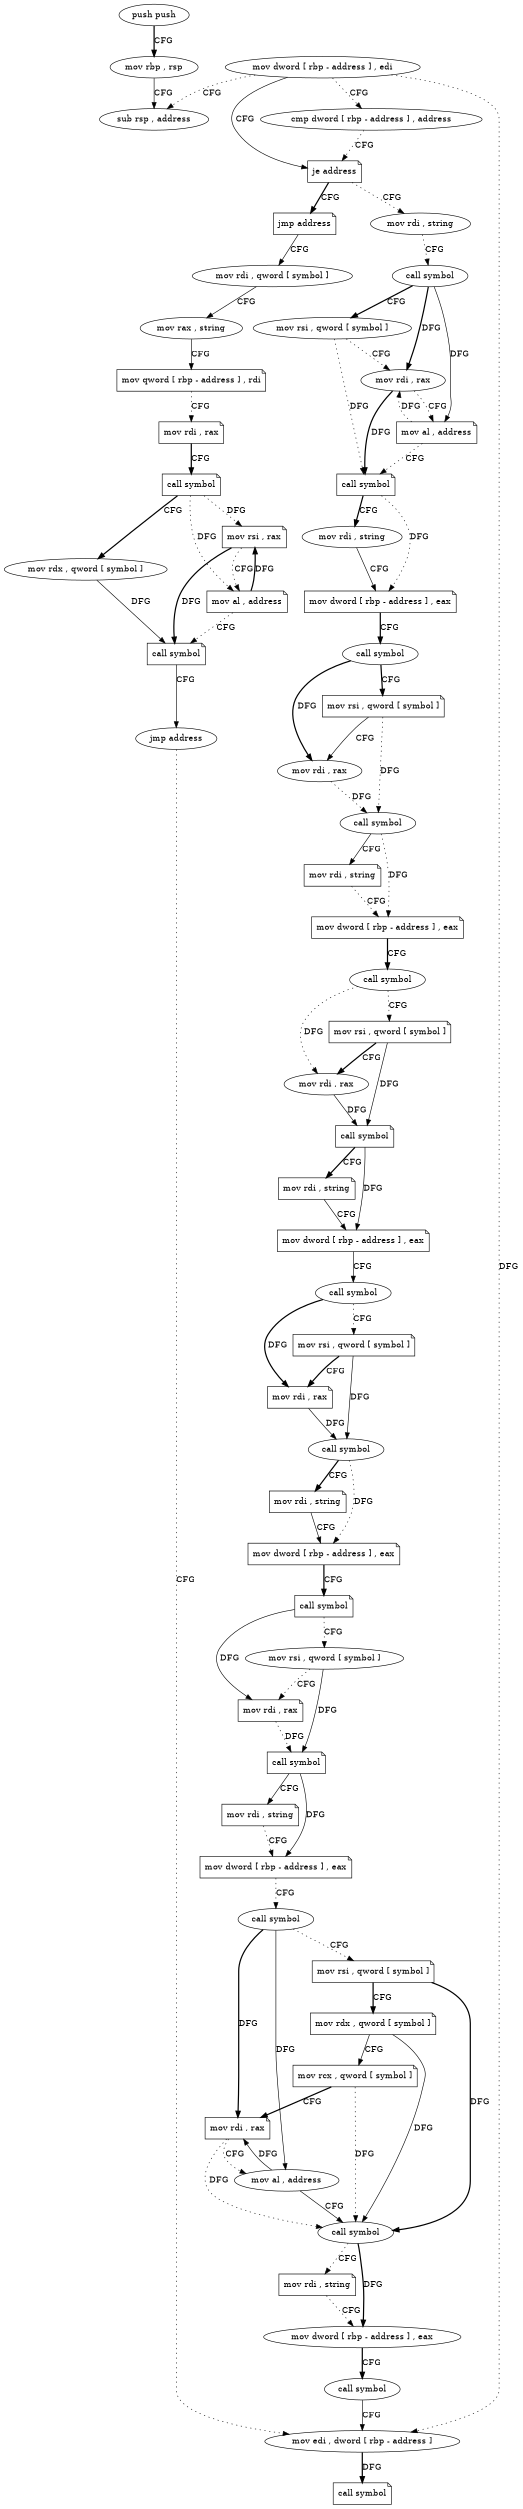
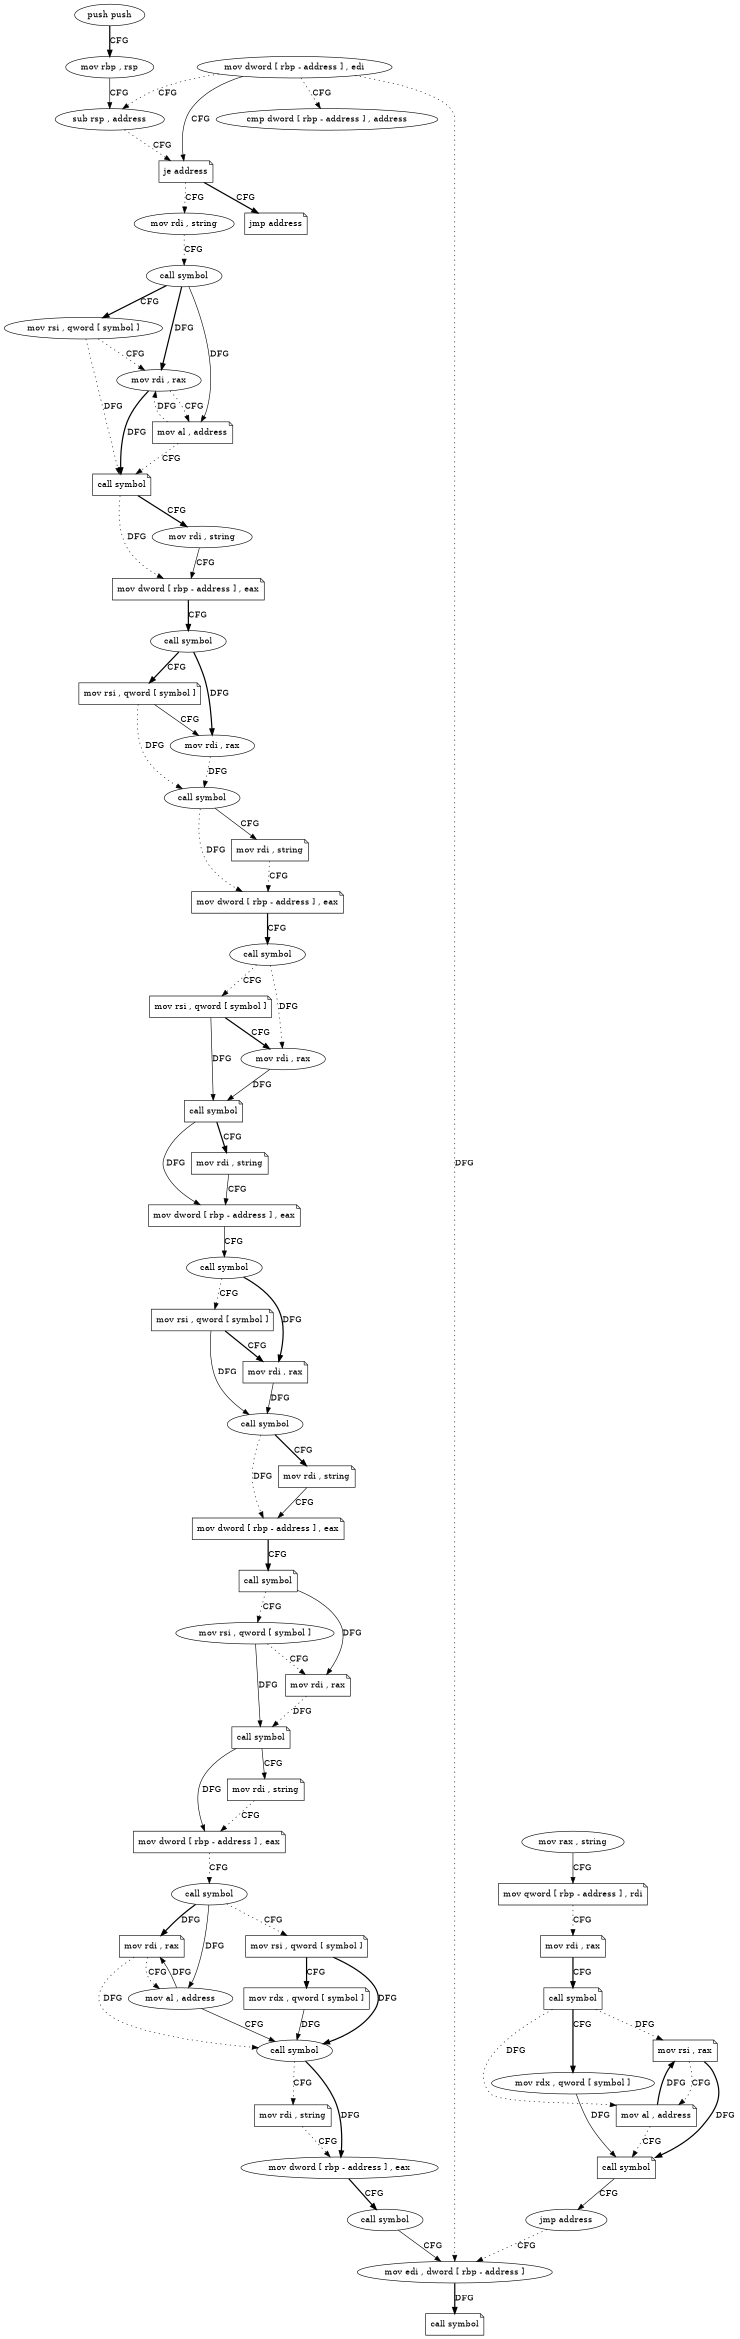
(355, 143) -> (145, 144)
(272, 276) -> none
(355, 2076) -> none
